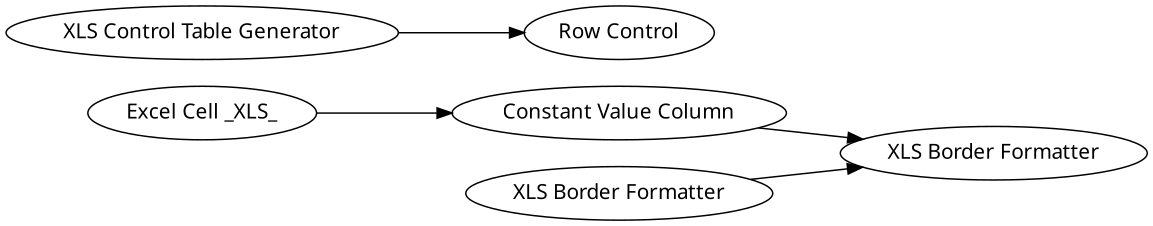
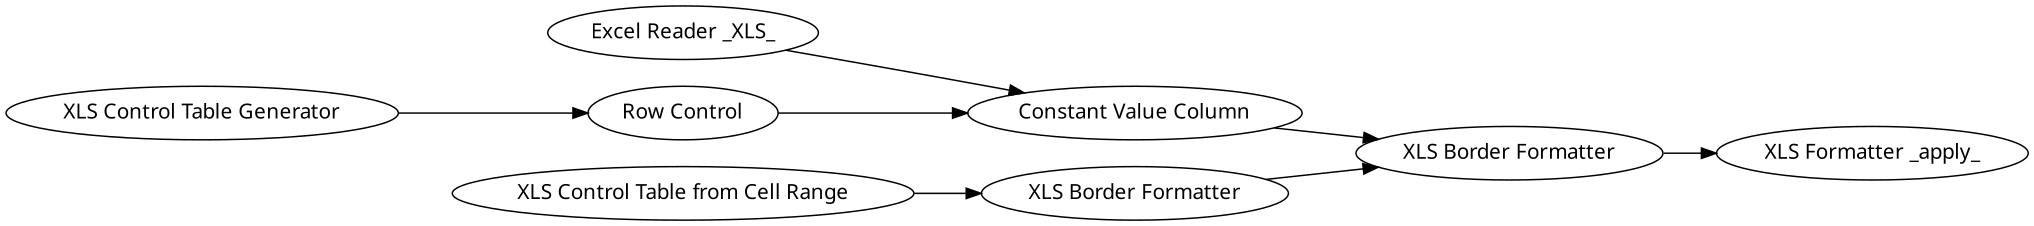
(202, 113) -> (683, 33)
none -> (865, 113)
none -> (1872, 153)
none -> (683, 193)
